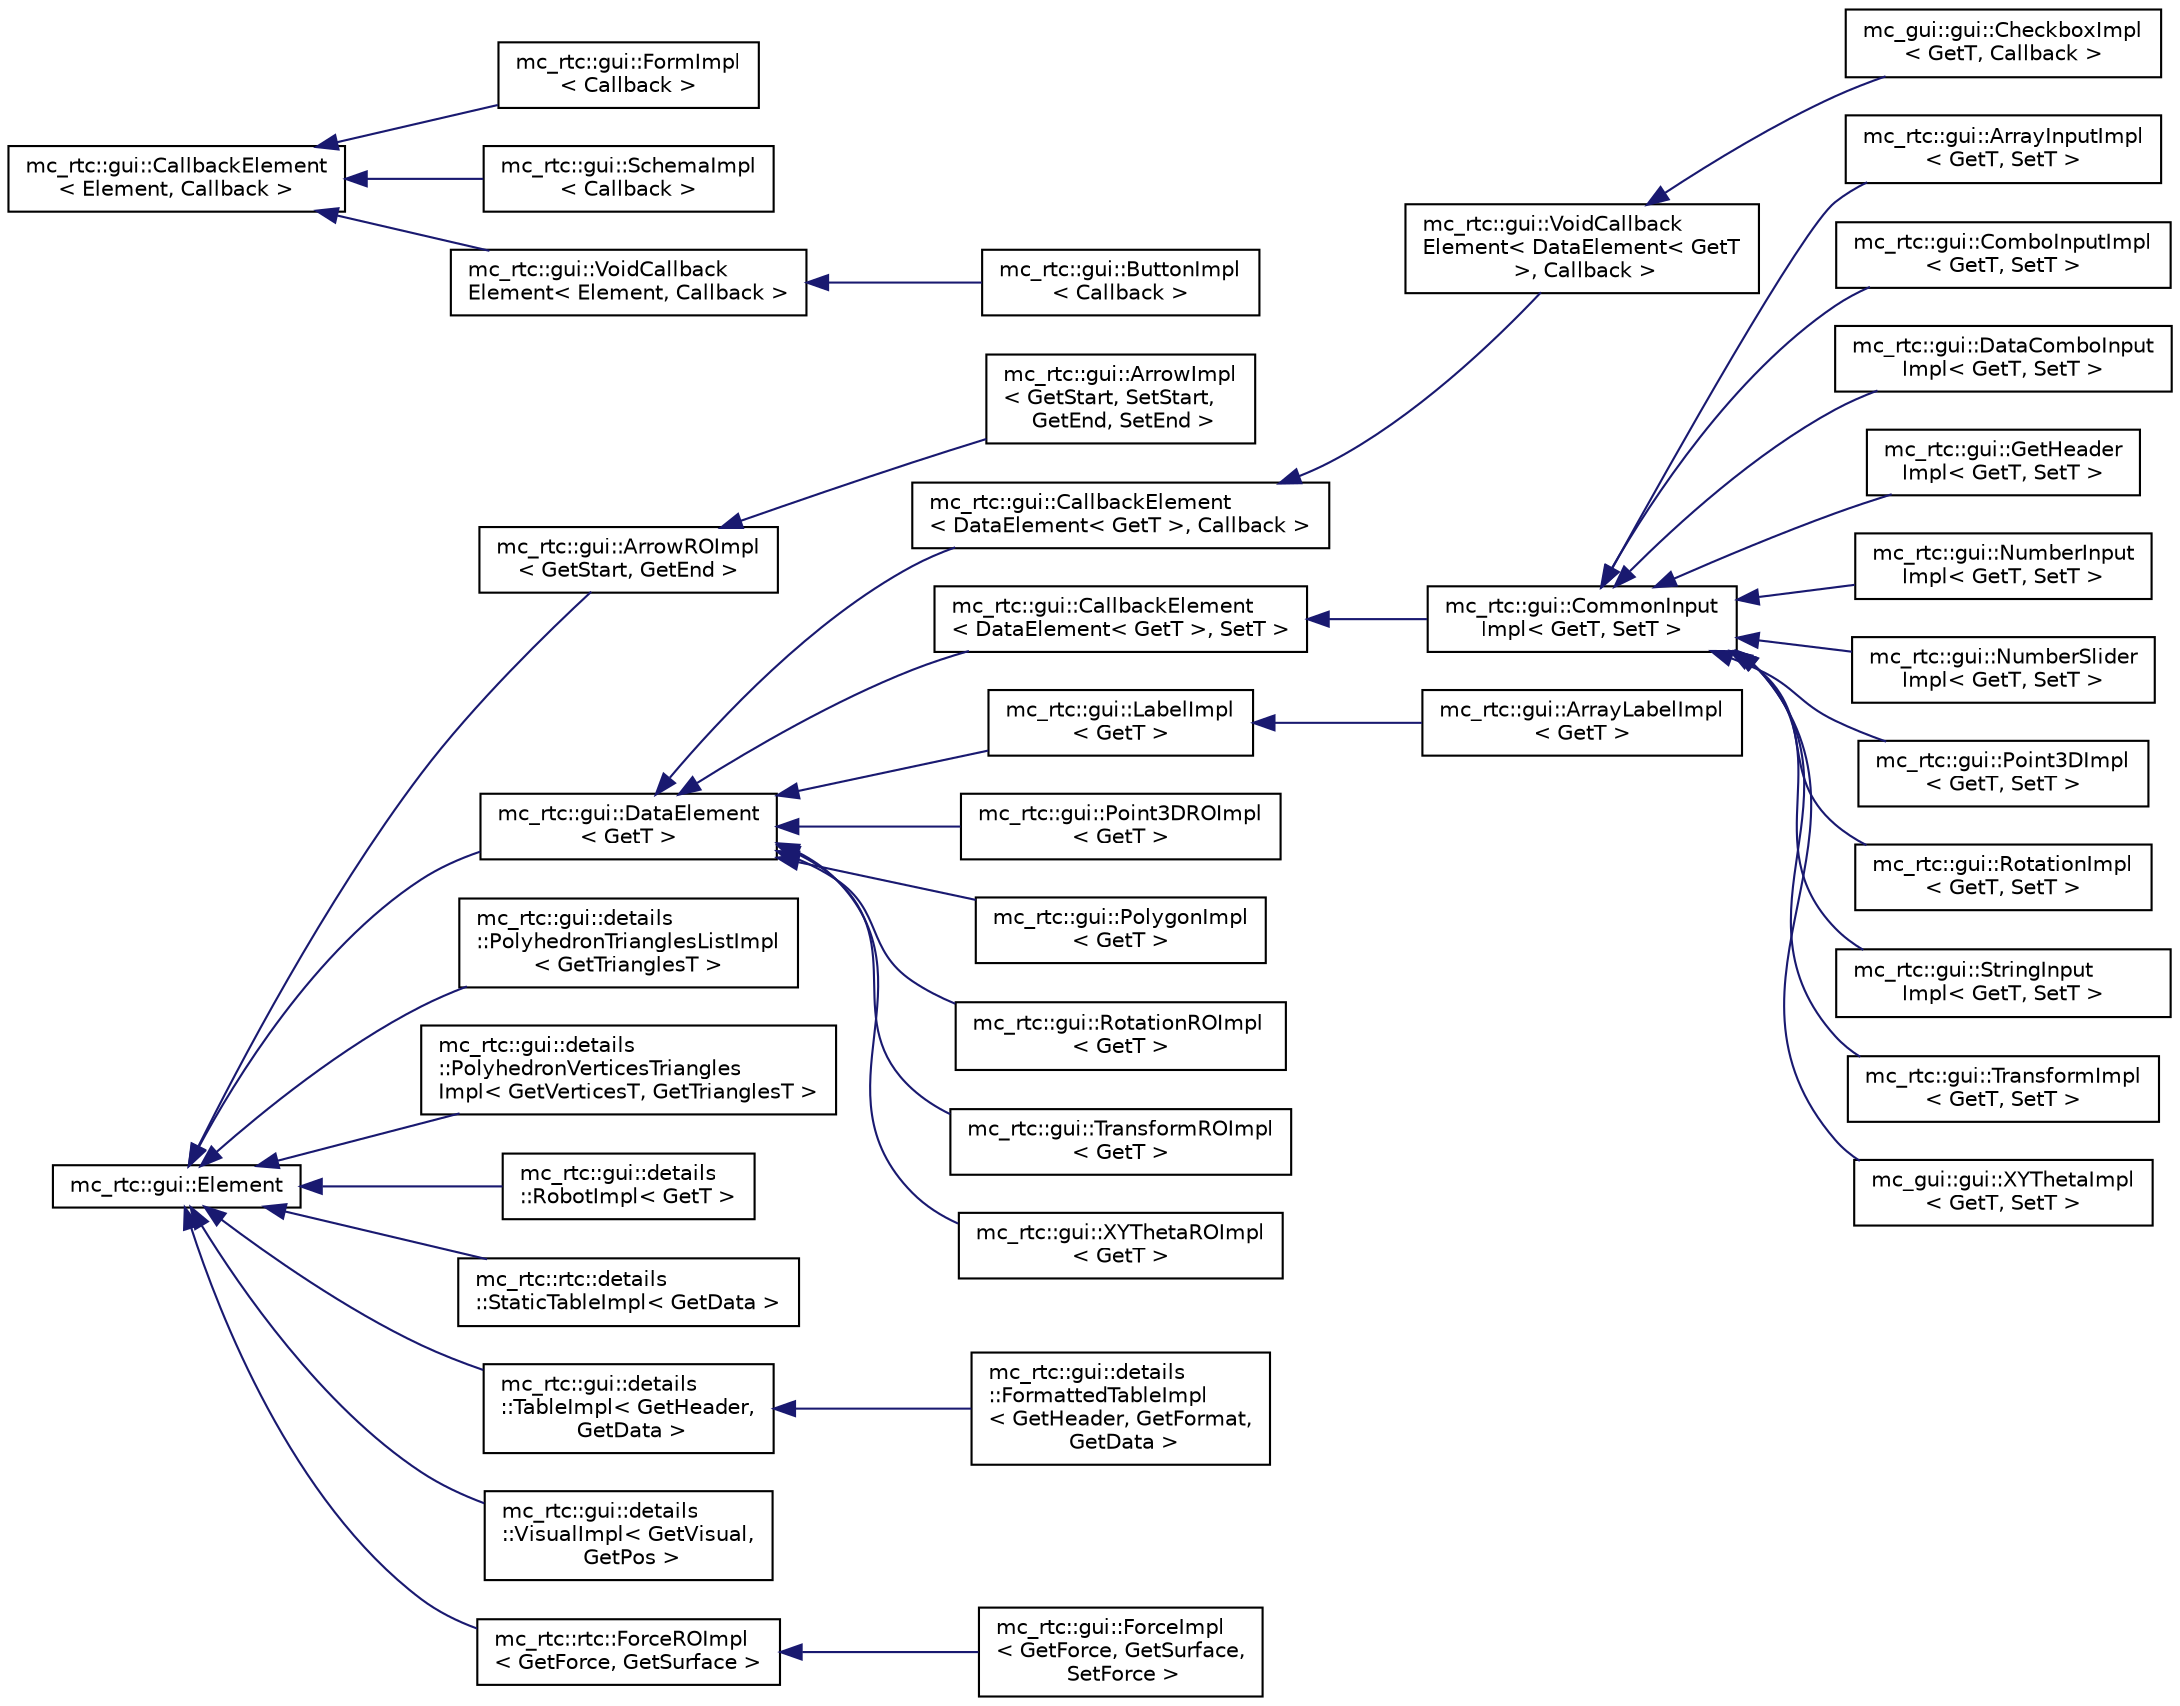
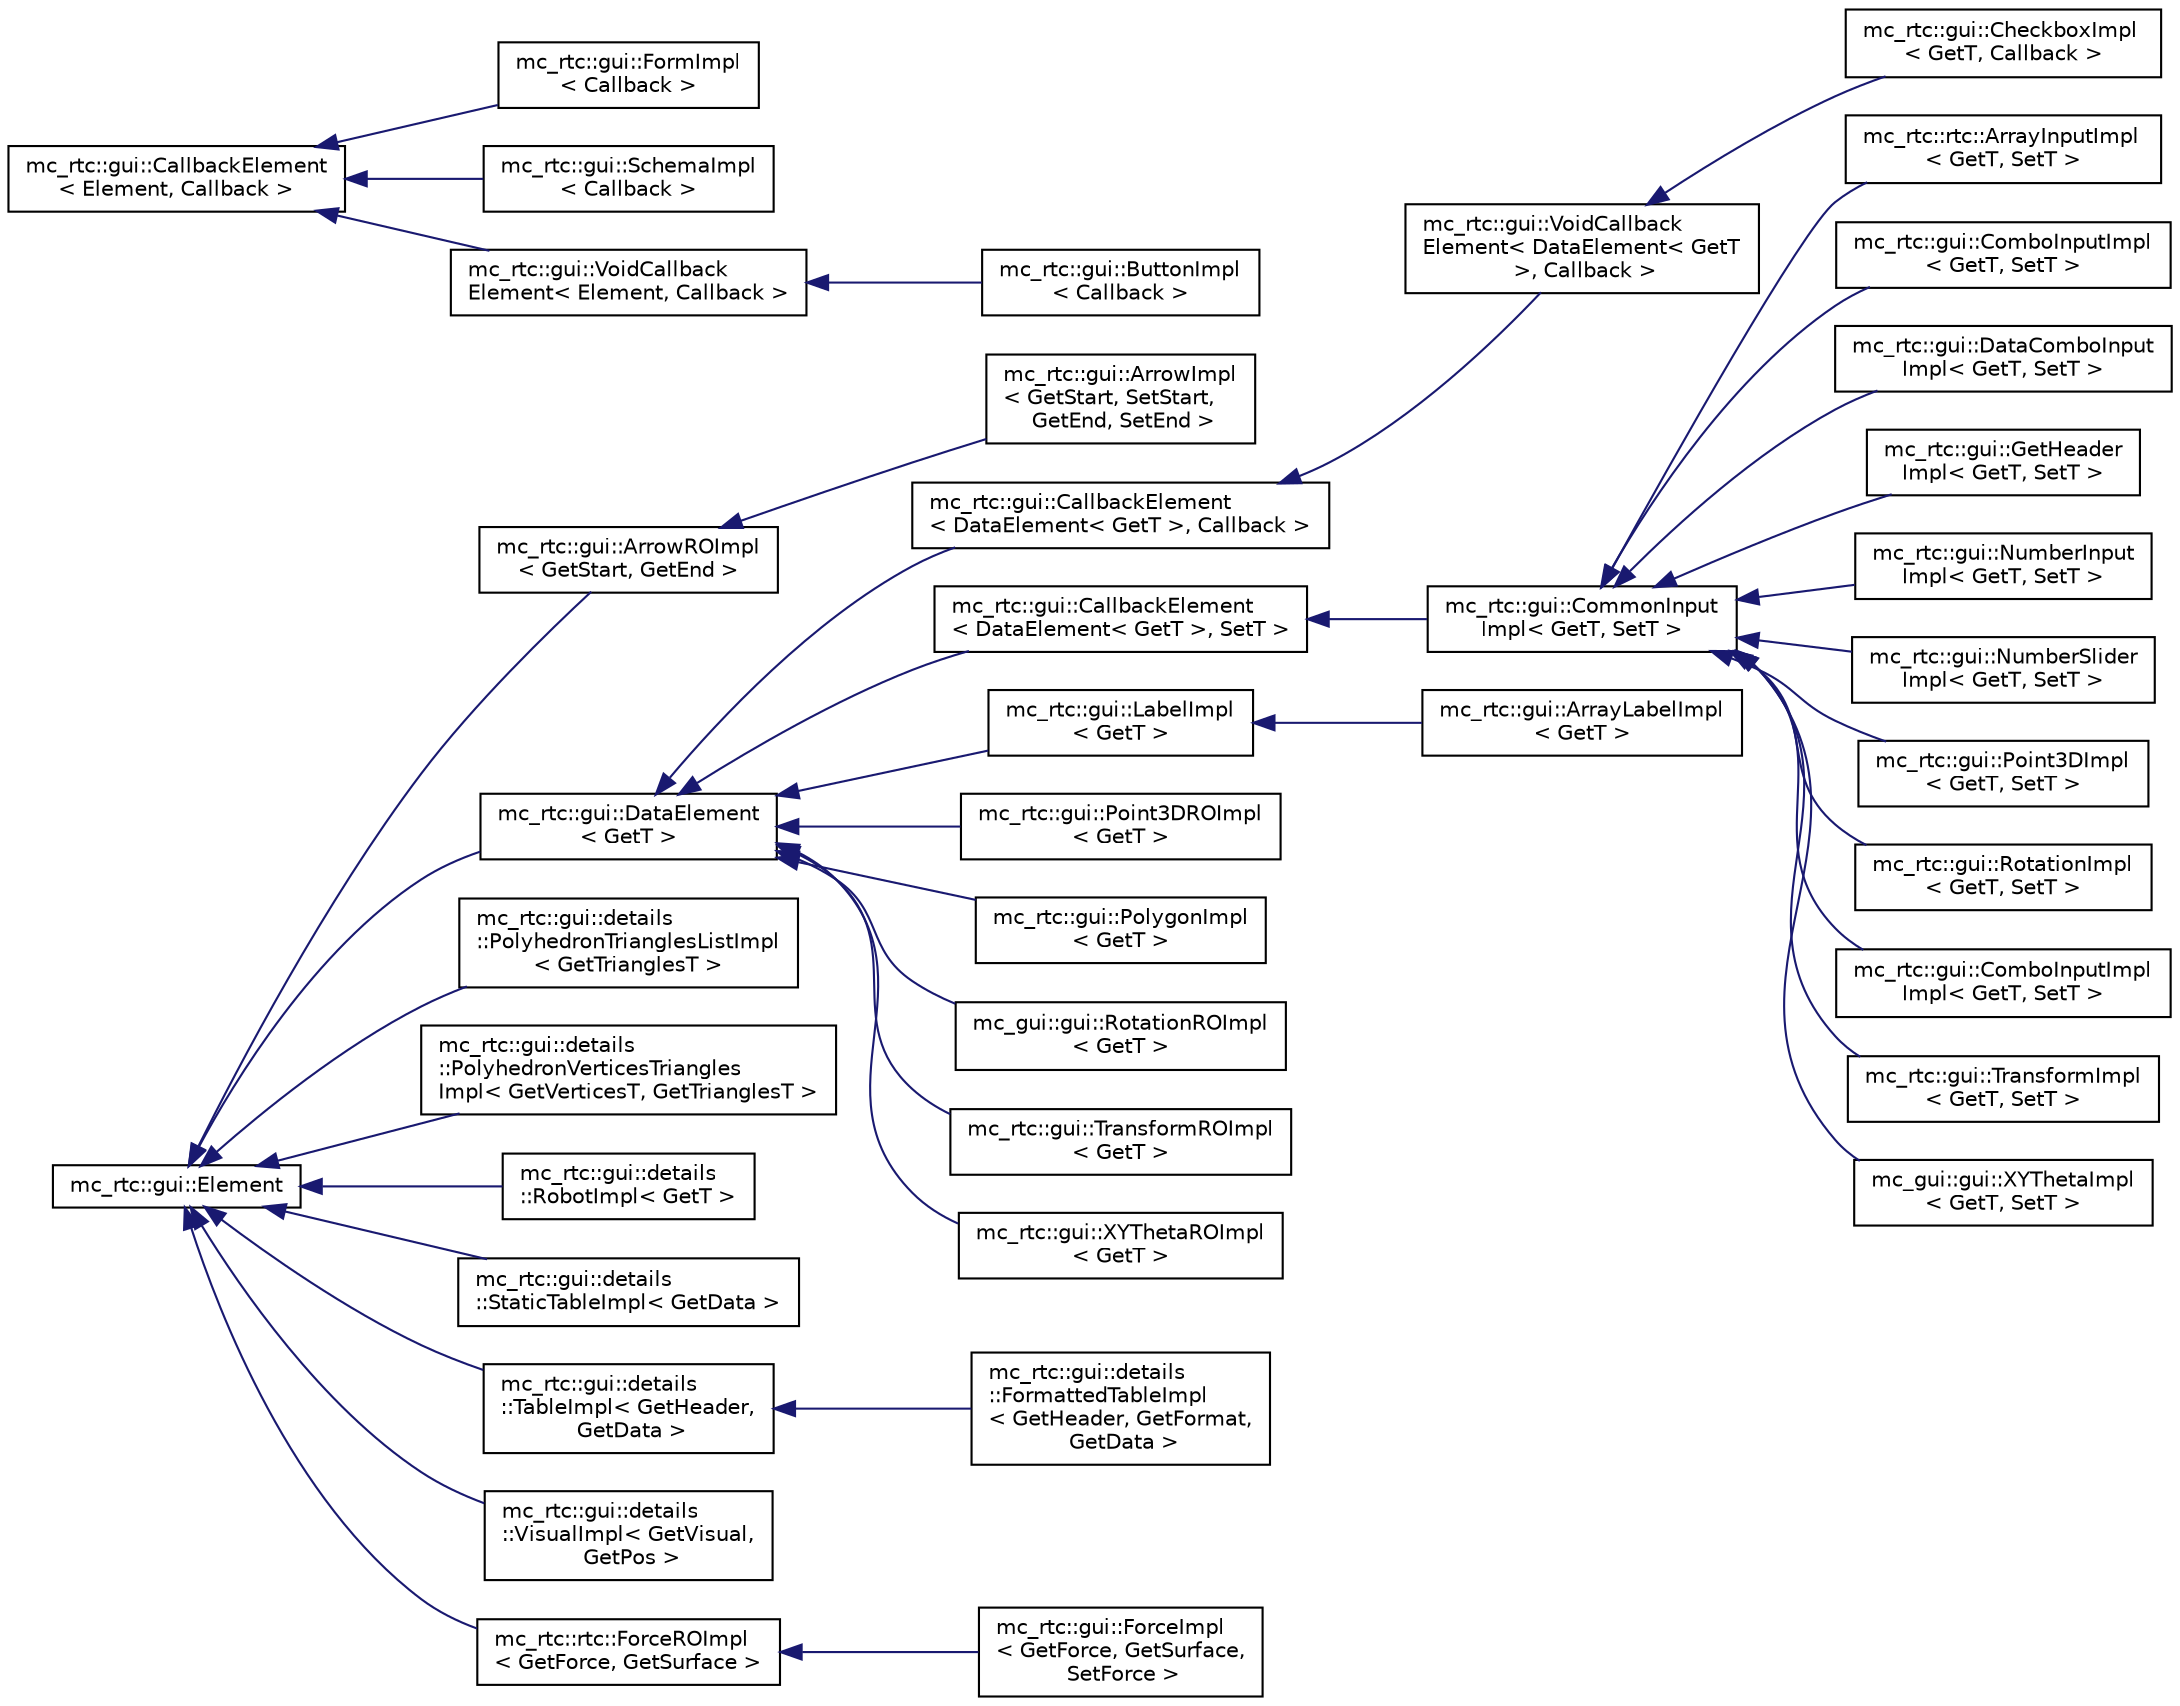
(2003, 43) -> (2003, 43)
(2003, 149) -> (2003, 149)
(2003, 983) -> (2003, 983)
(1121, 1036) -> (1121, 1036)
(629, 1292) -> (629, 1292)
